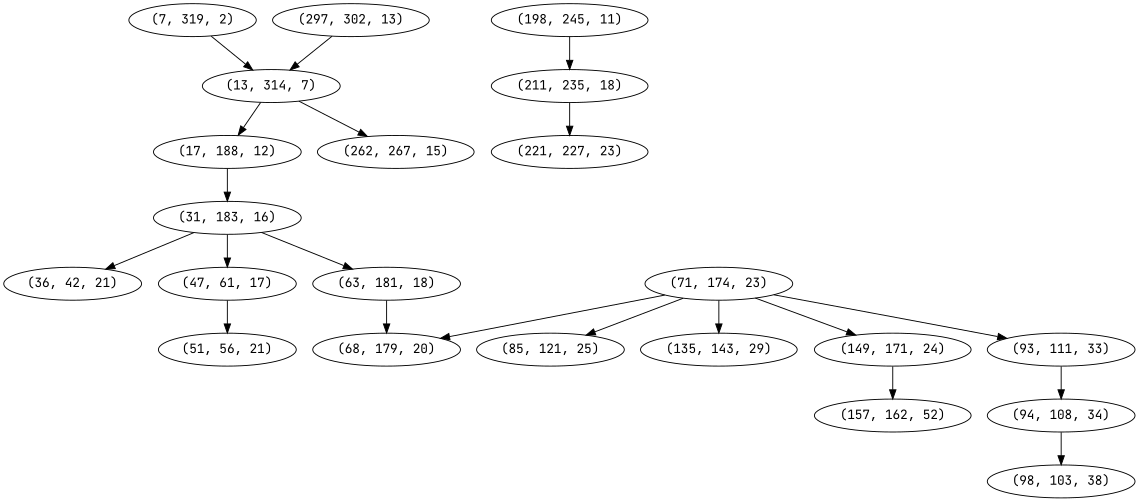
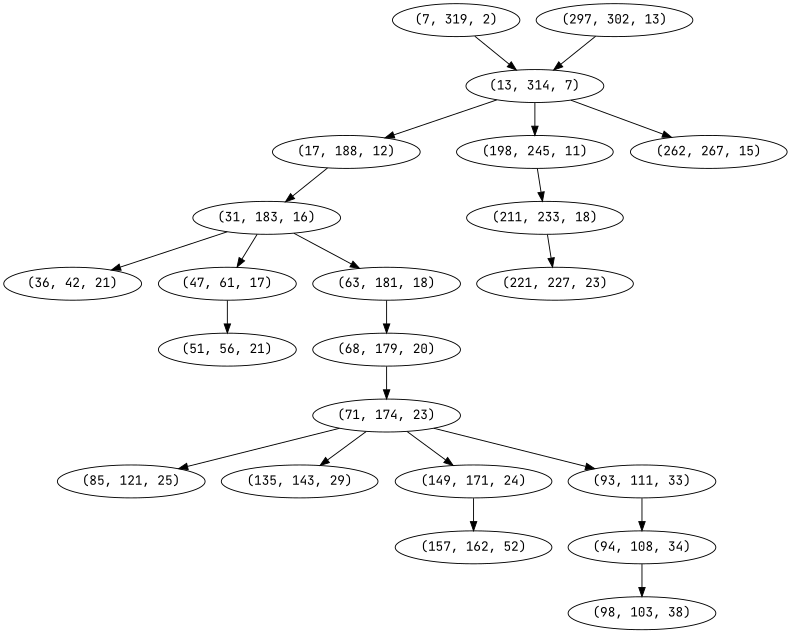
(570, 86) -> (545, 218)
none -> (535, 114)
(557, 316) -> (387, 378)
